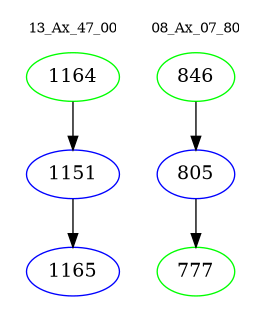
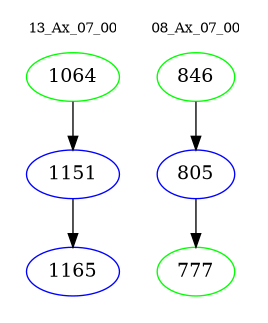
(73, 29) -> (73, 29)
(196, 29) -> (196, 29)
(73, 77) -> (73, 77)
